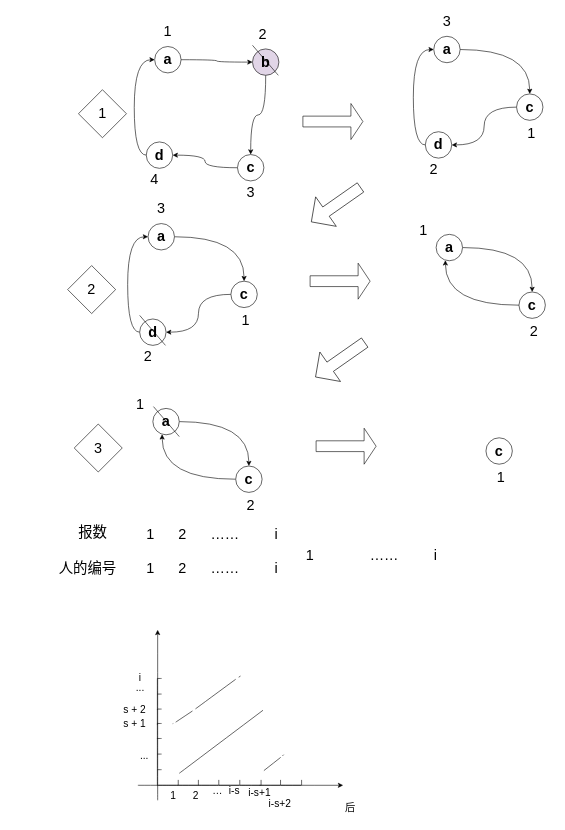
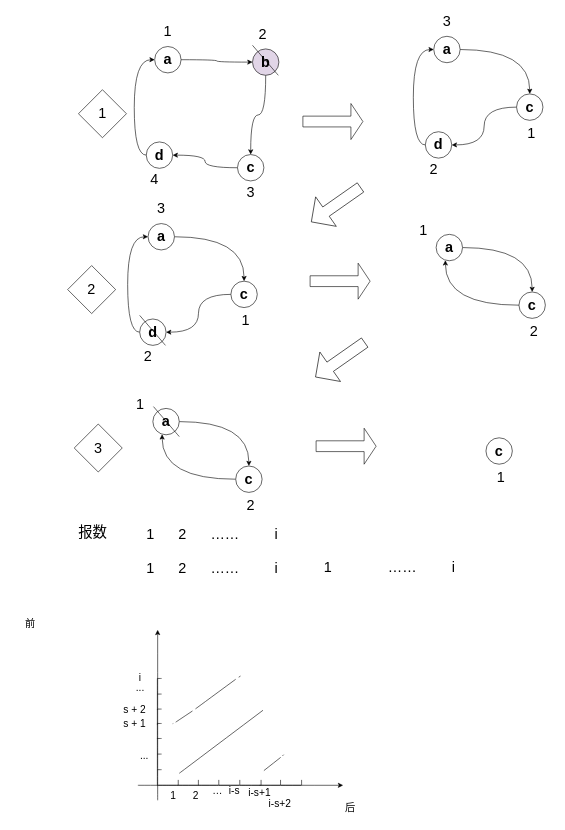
(371, 555) -> (389, 567)
(88, 569) -> none
none -> (30, 624)
